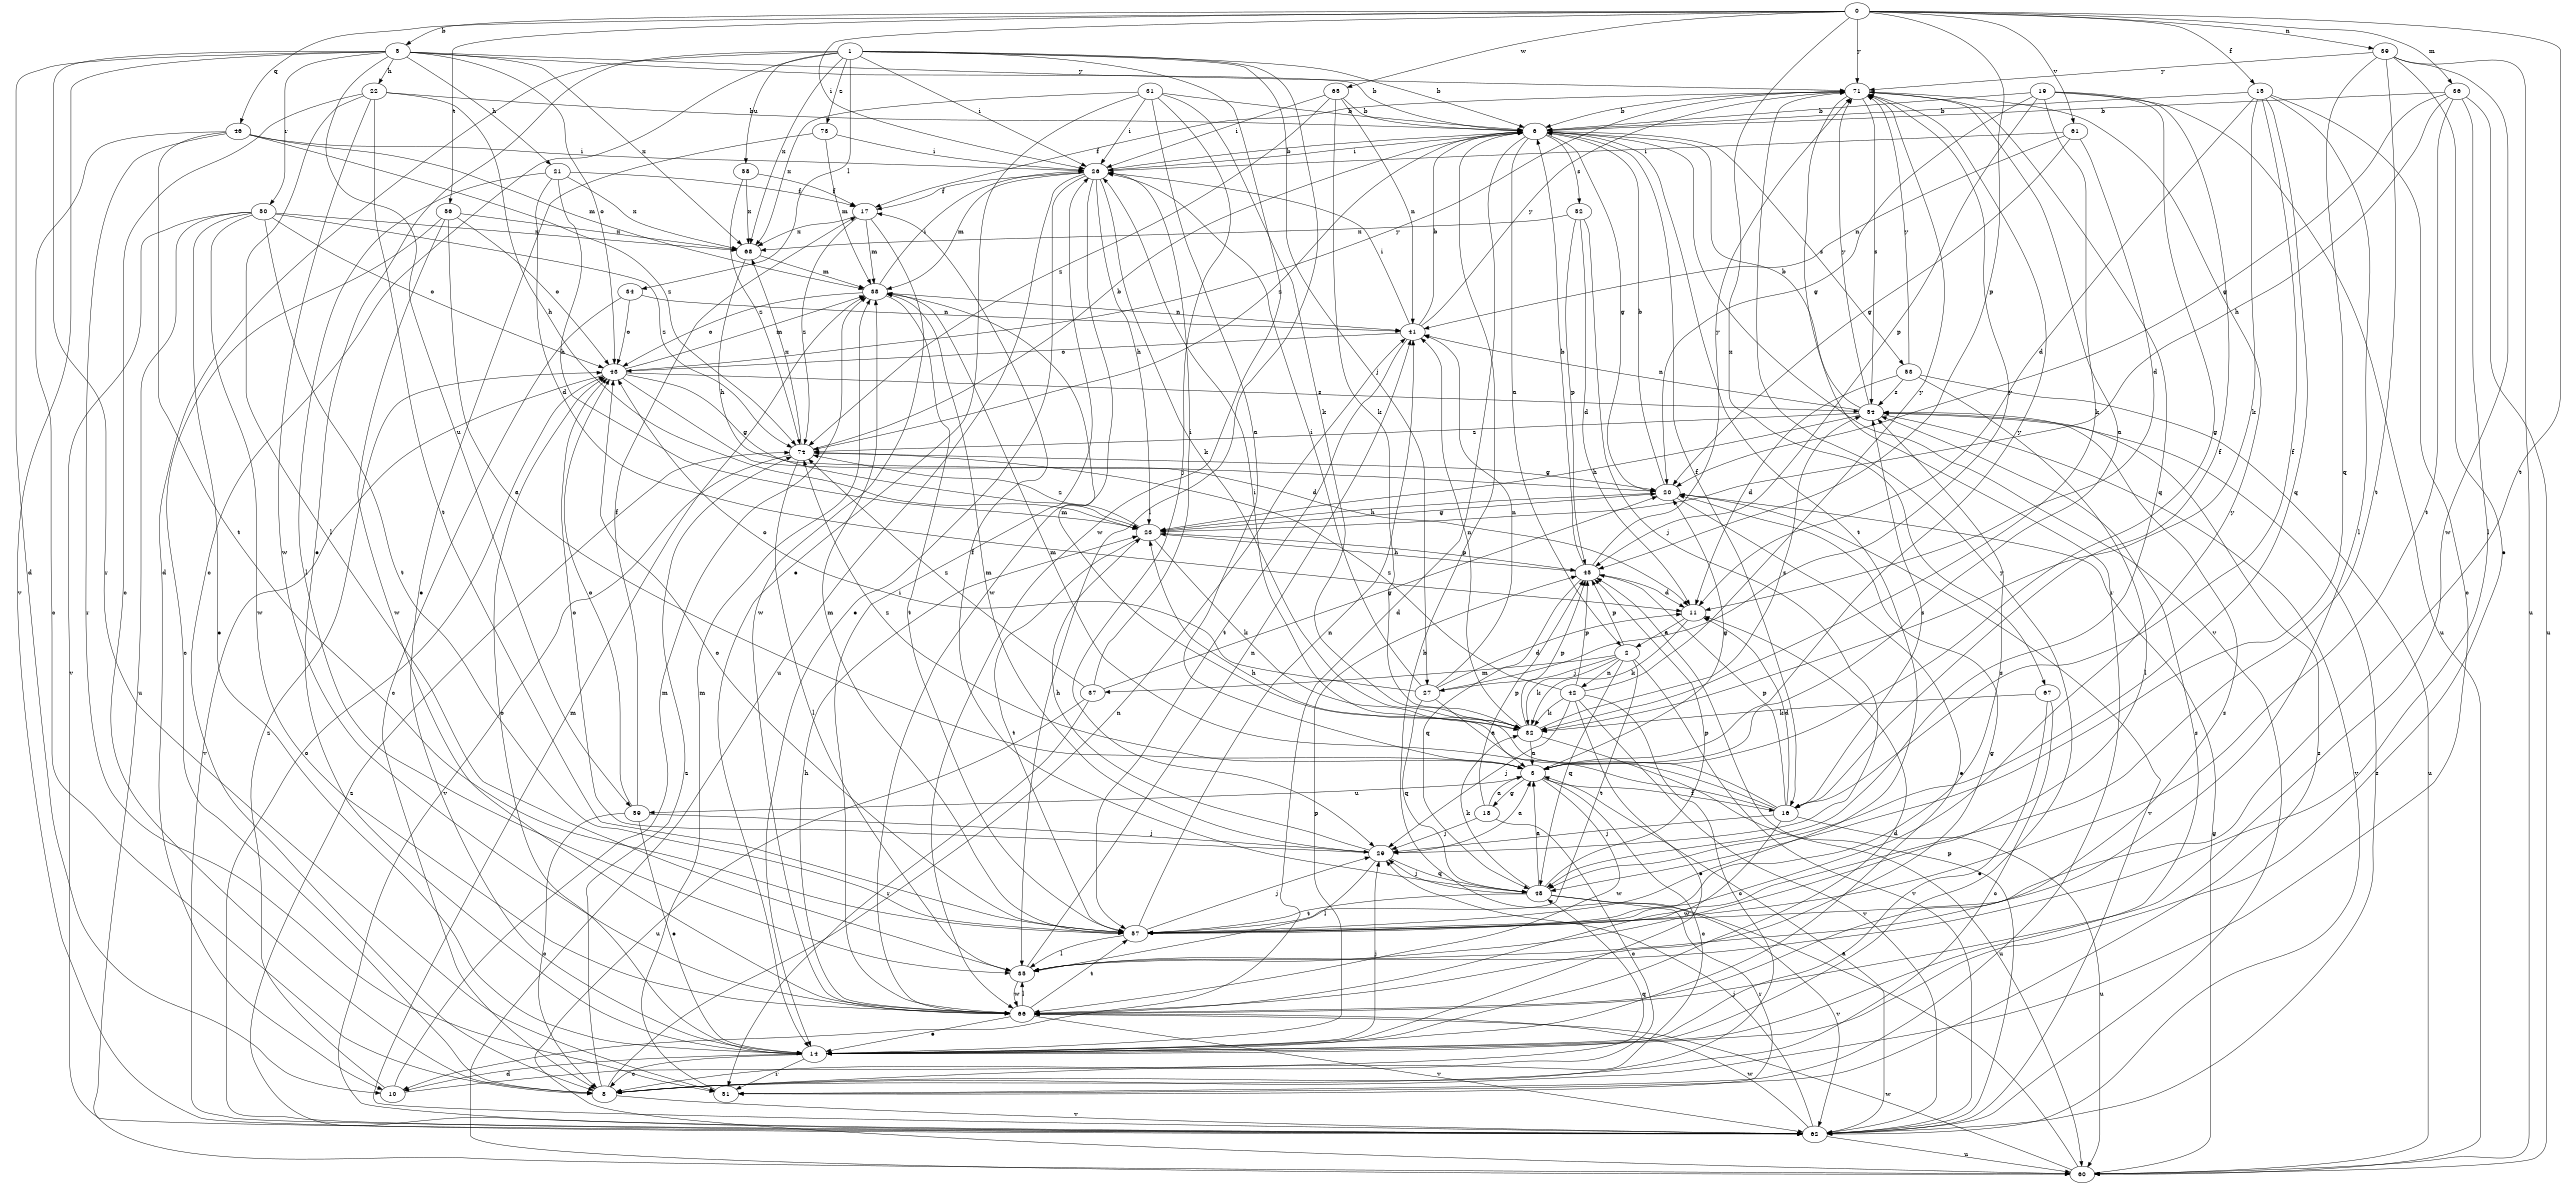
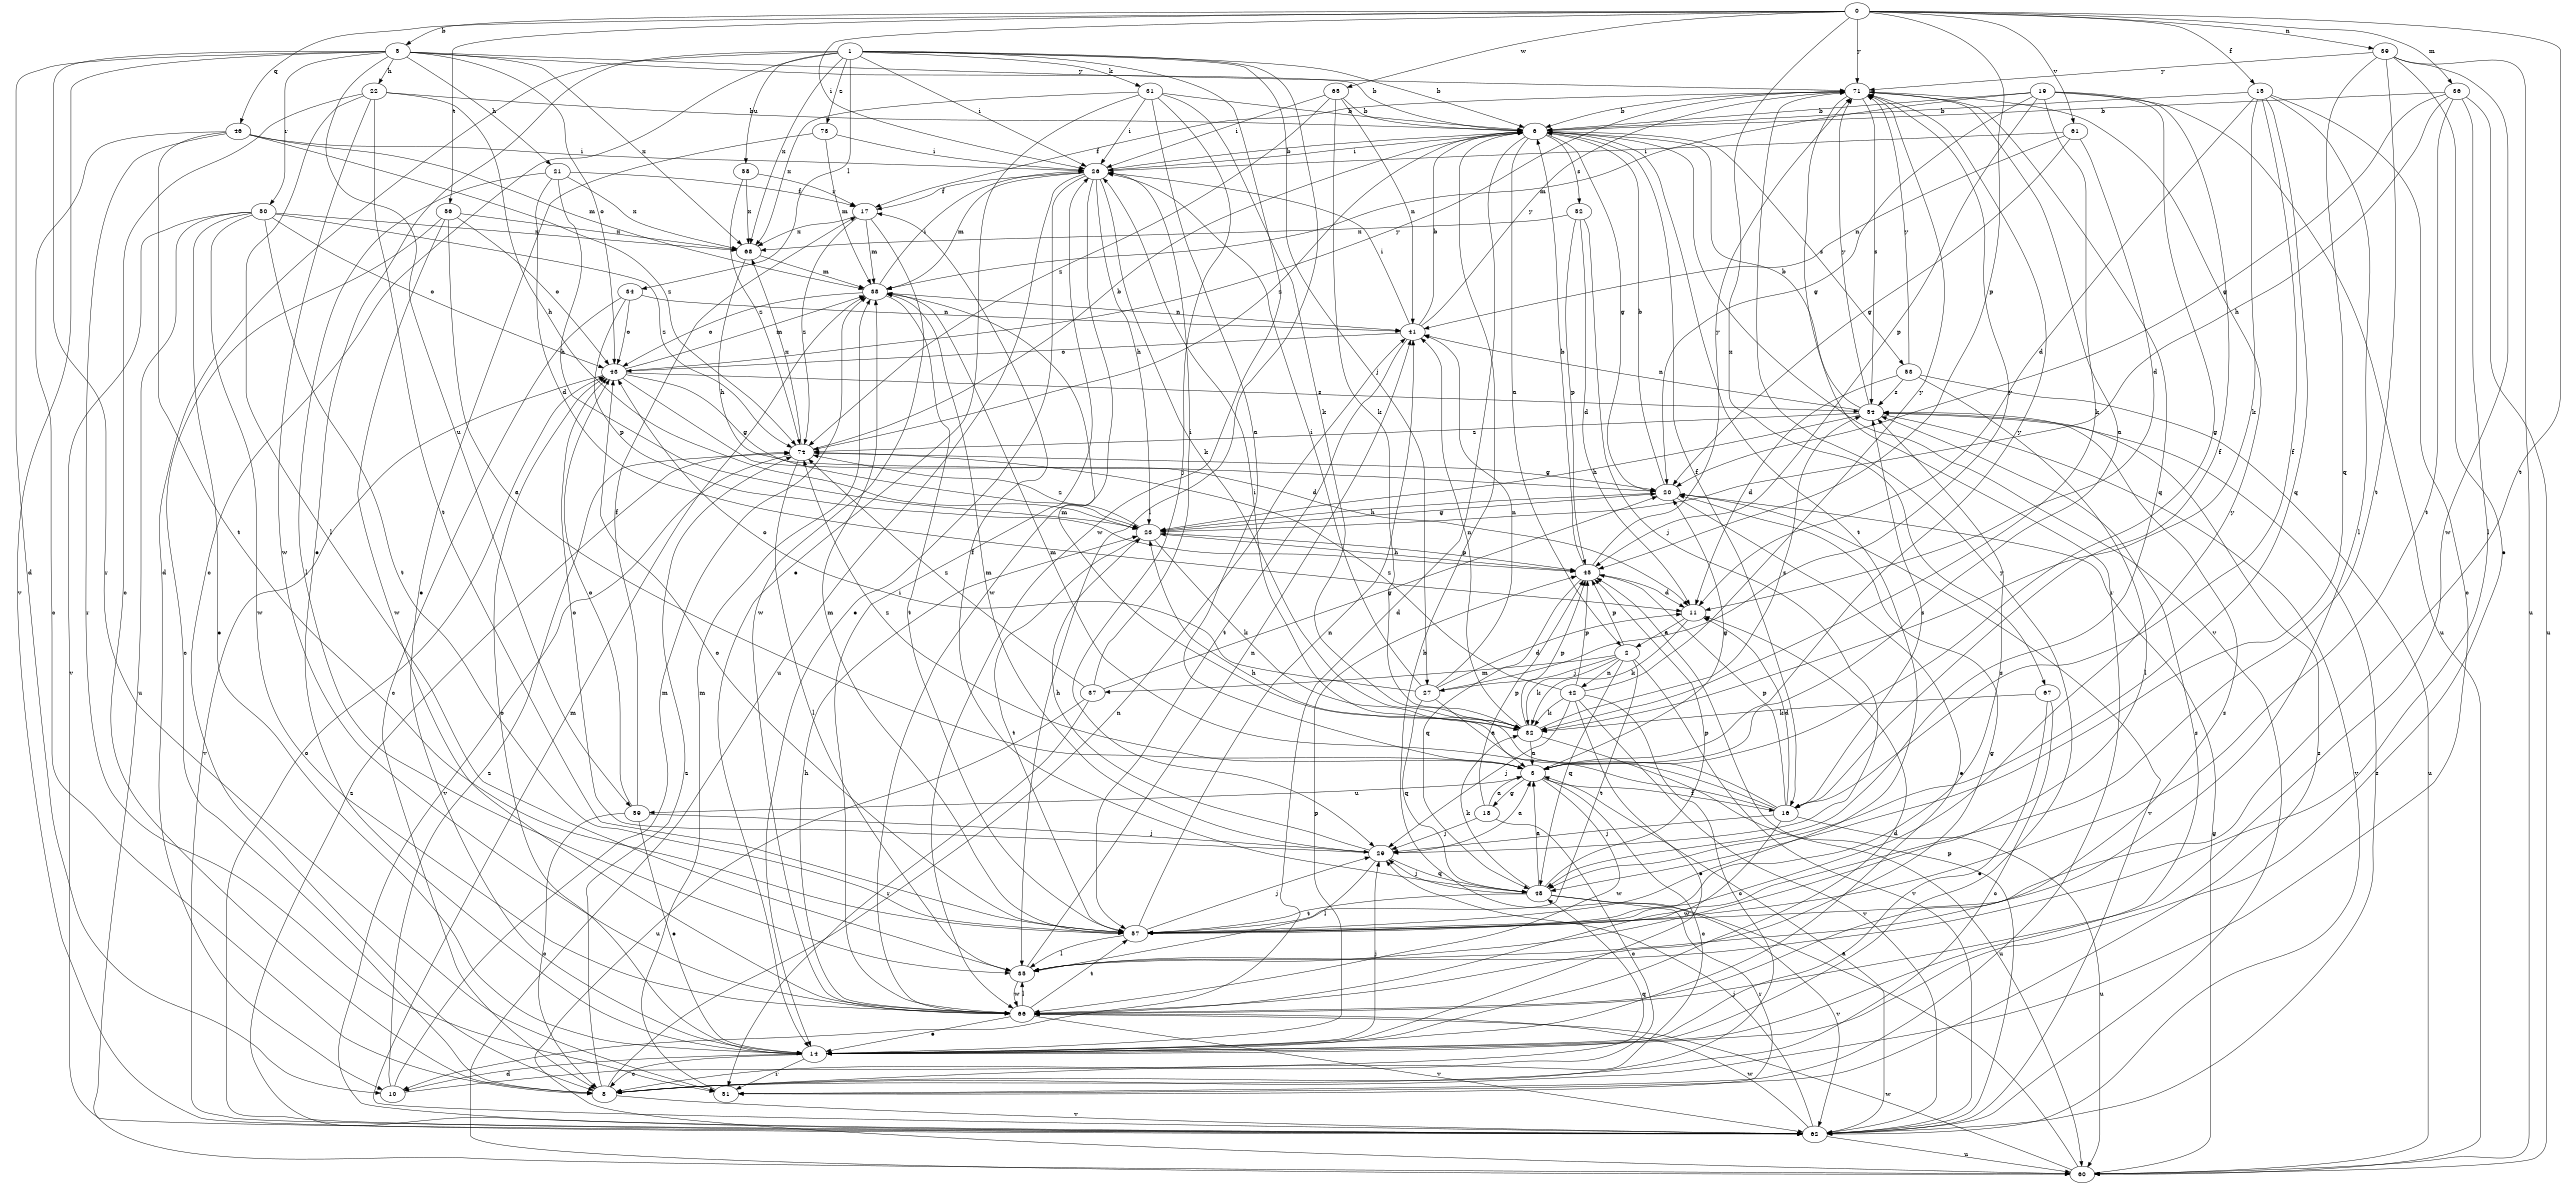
none -> (1001, 59)
none -> (1520, 190)
(834, 192) -> (834, 192)
none -> (1015, 517)
(291, 687) -> (526, 702)
